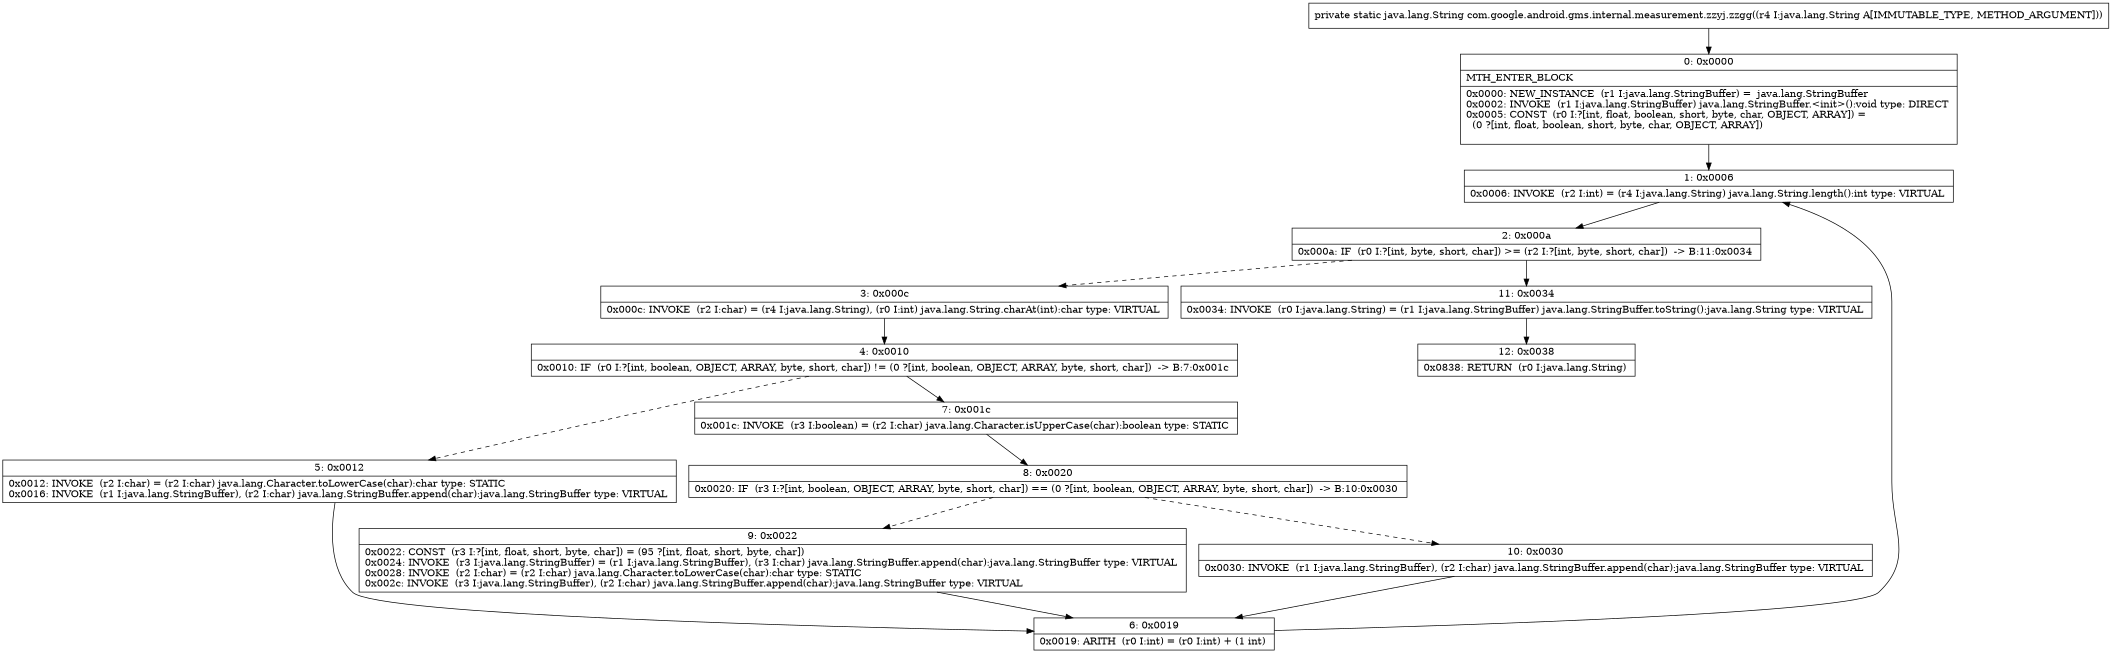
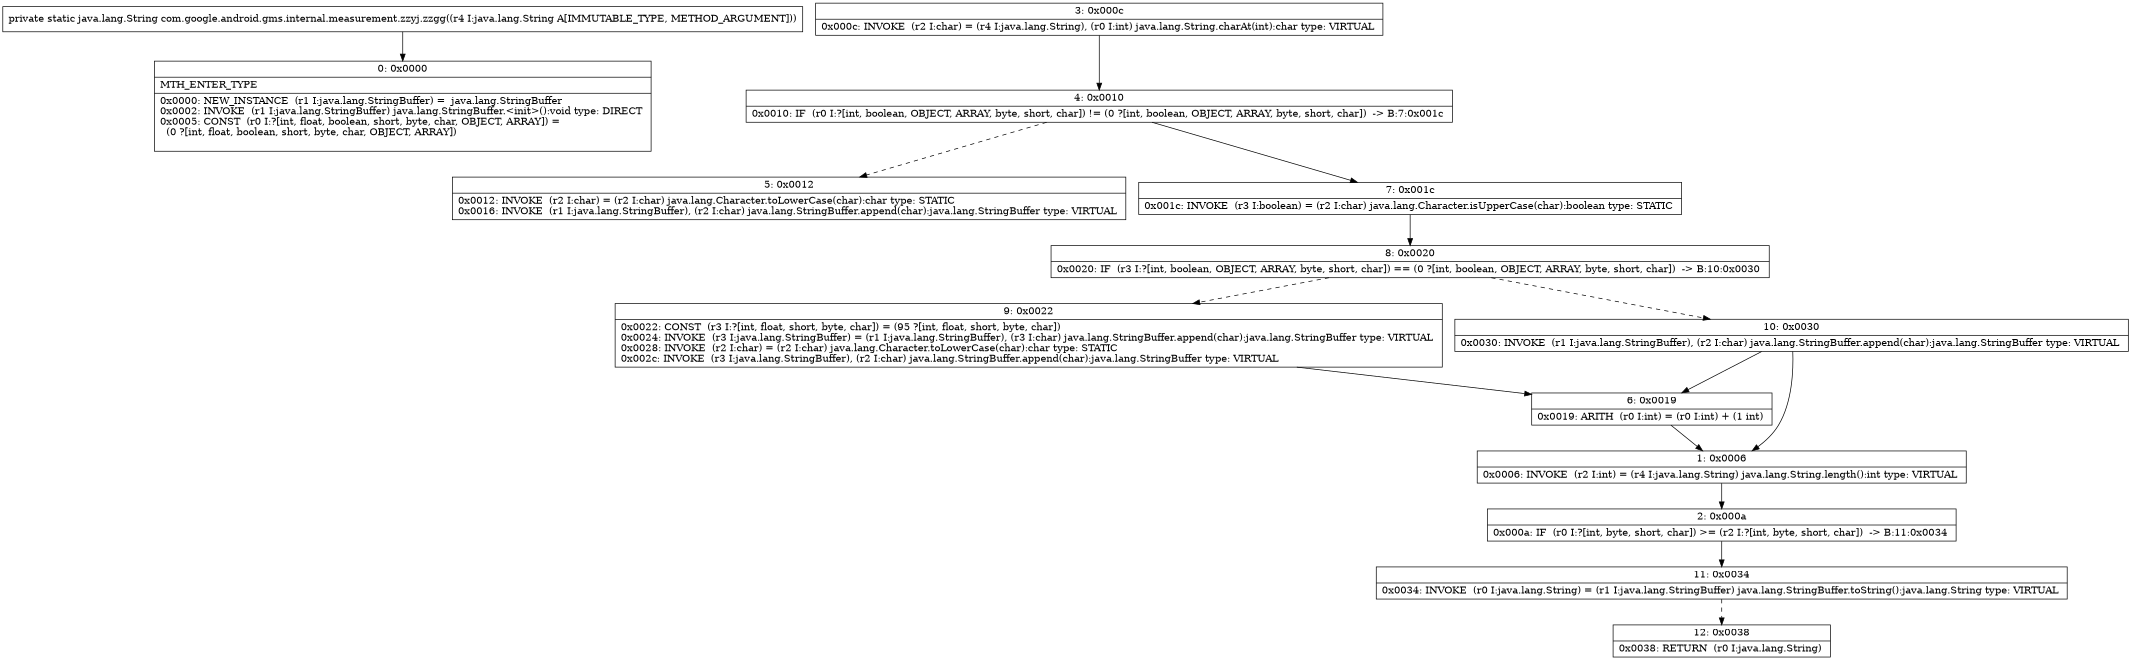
(1520, 78) -> (209, 85)
(1709, 154) -> (1787, 404)
(1209, 273) -> none
(1526, 328) -> (1722, 608)
(1526, 368) -> (1722, 649)
(641, 620) -> none
